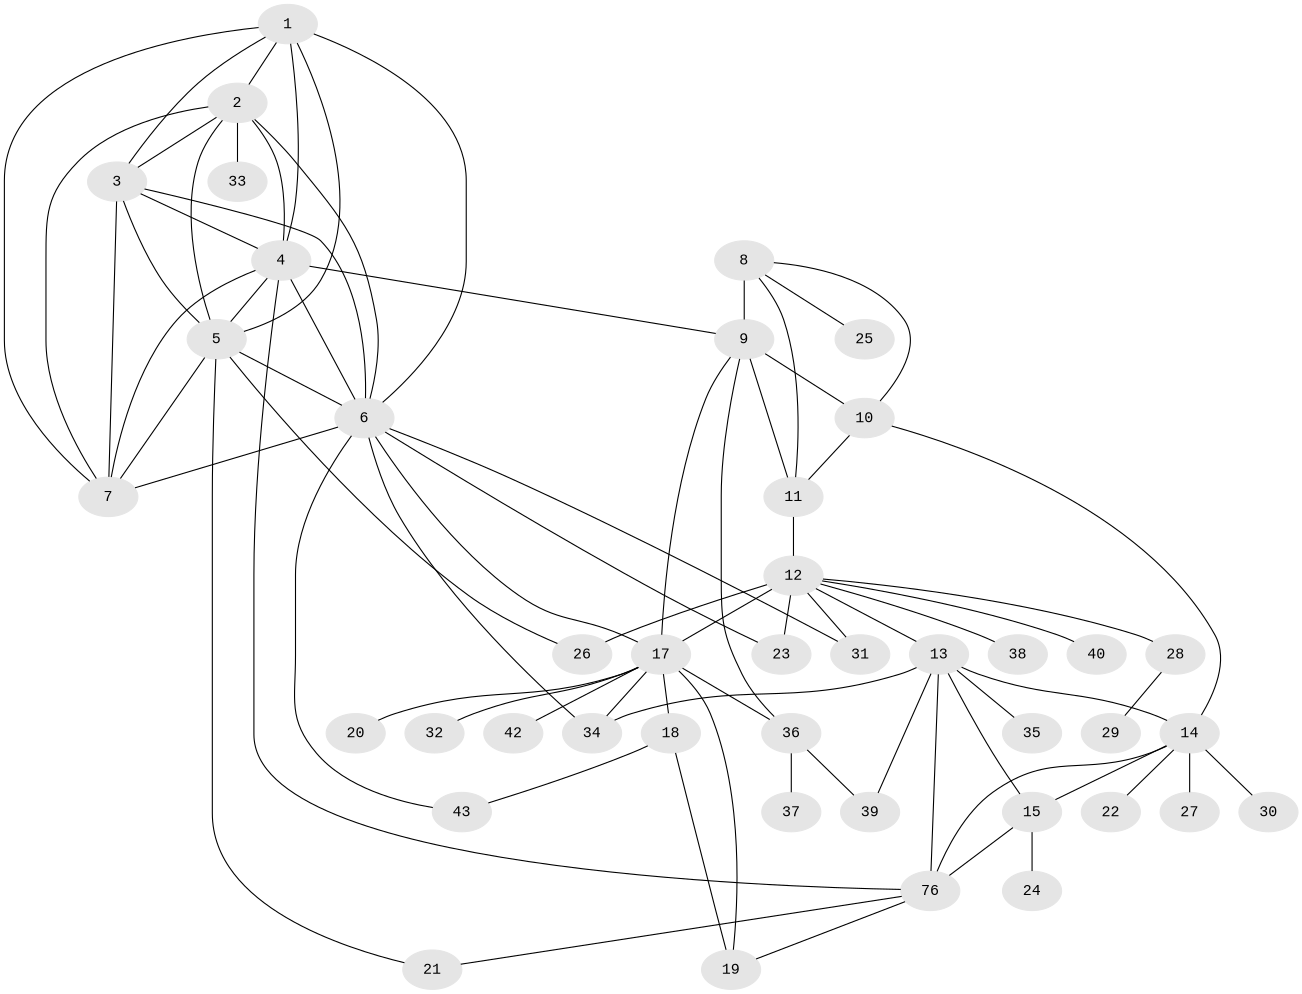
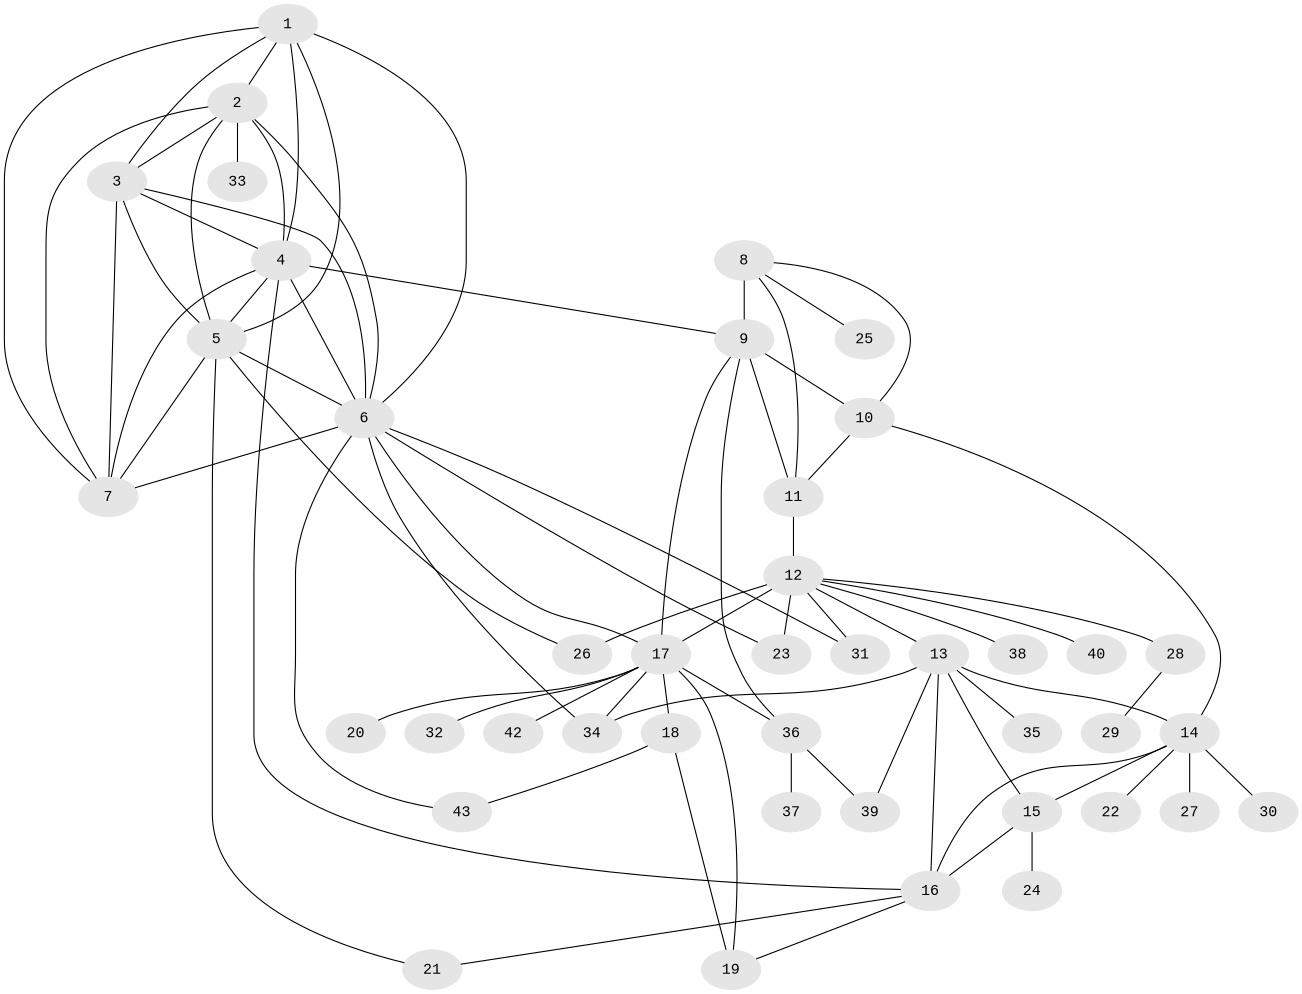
(930, 891) -> (930, 891)
